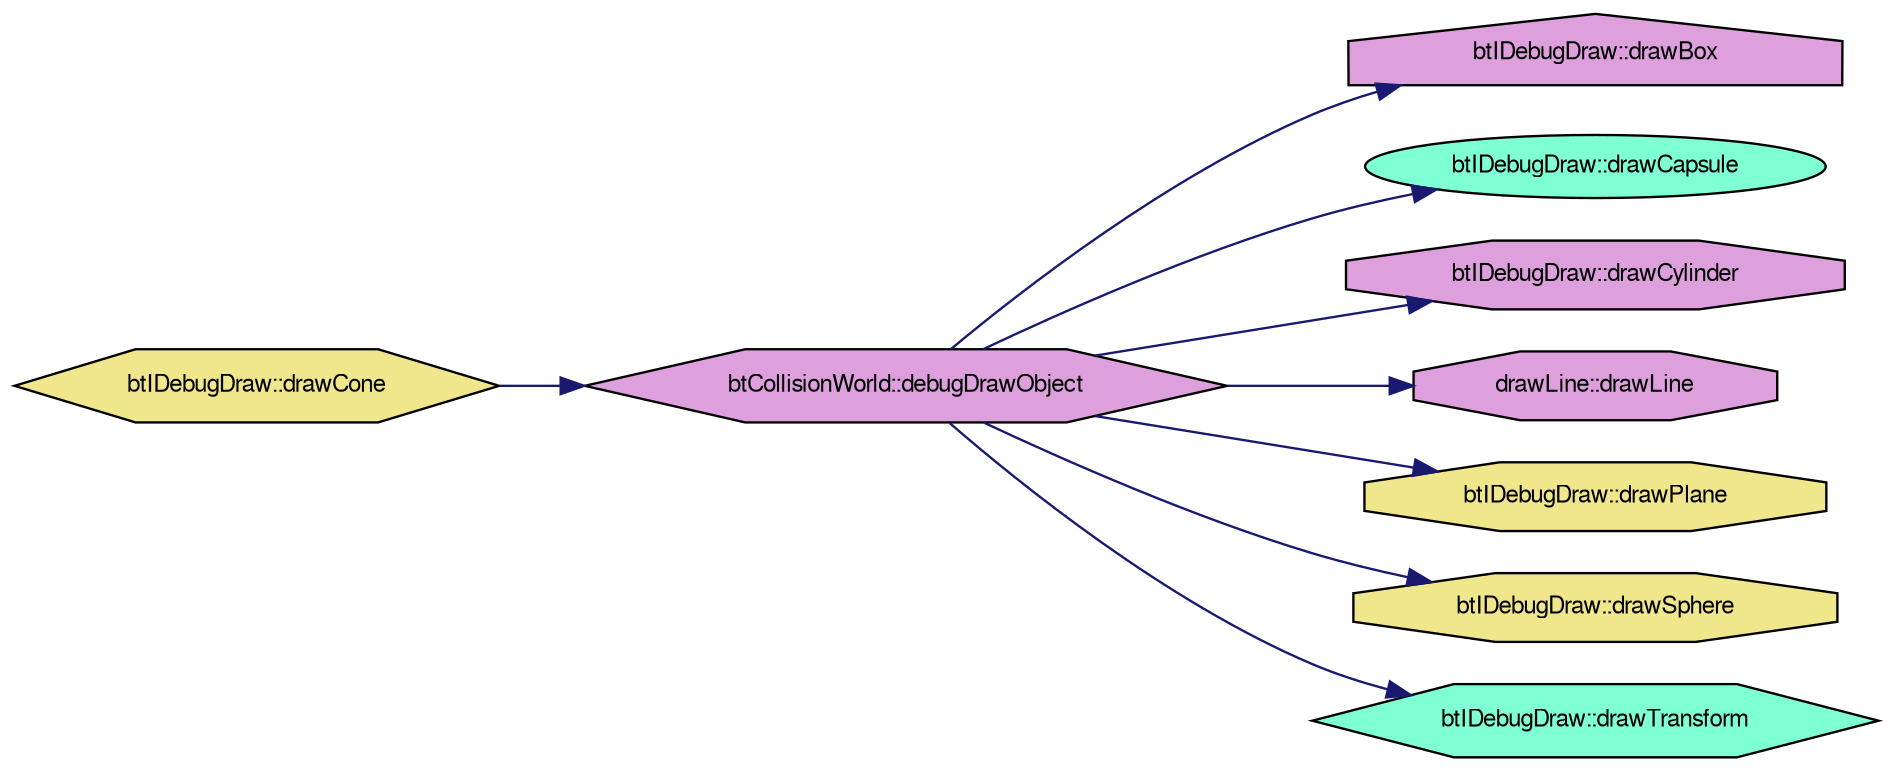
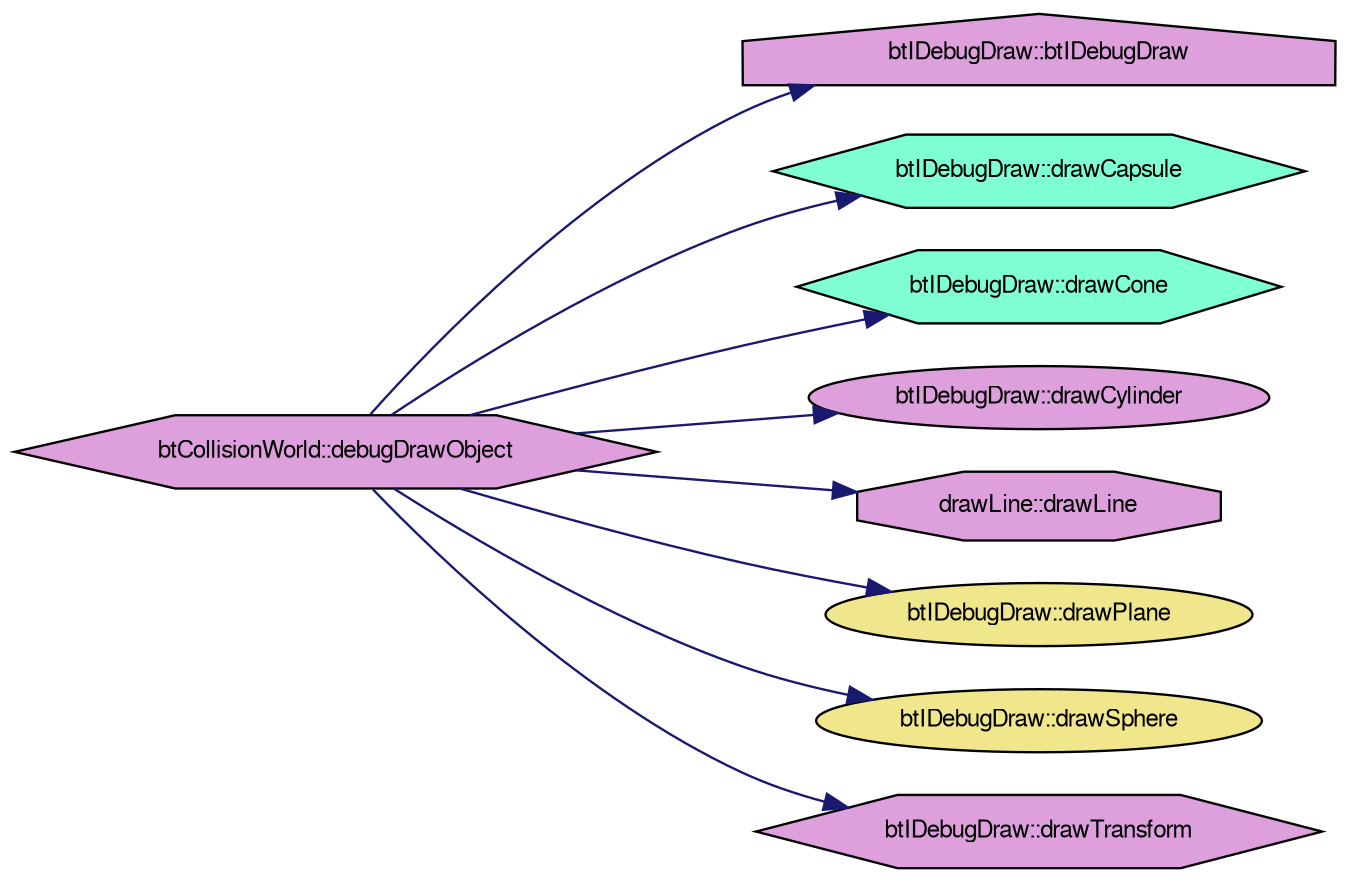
(1595, 53) -> (1039, 53)
(1595, 167) -> (1039, 171)
(1595, 275) -> (1039, 398)
(257, 386) -> (1039, 287)
(530, 386) -> (667, 364)
(1595, 497) -> (1039, 615)
(1595, 608) -> (1039, 721)
(1595, 721) -> (1039, 832)
